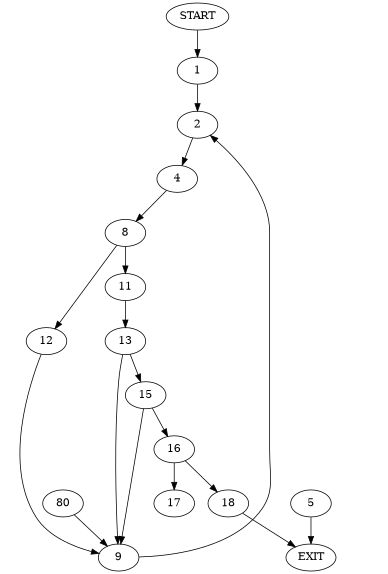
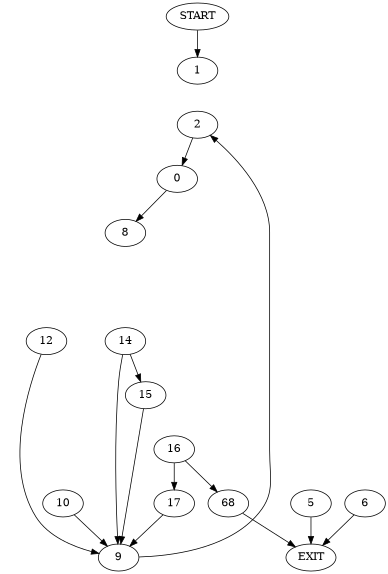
(198, 94) -> none
(177, 179) -> (177, 179)
(88, 284) -> none
(125, 287) -> none
(125, 341) -> (125, 341)
(158, 419) -> none
(63, 503) -> (63, 503)
(228, 503) -> (228, 503)
none -> (365, 503)
none -> (149, 528)
